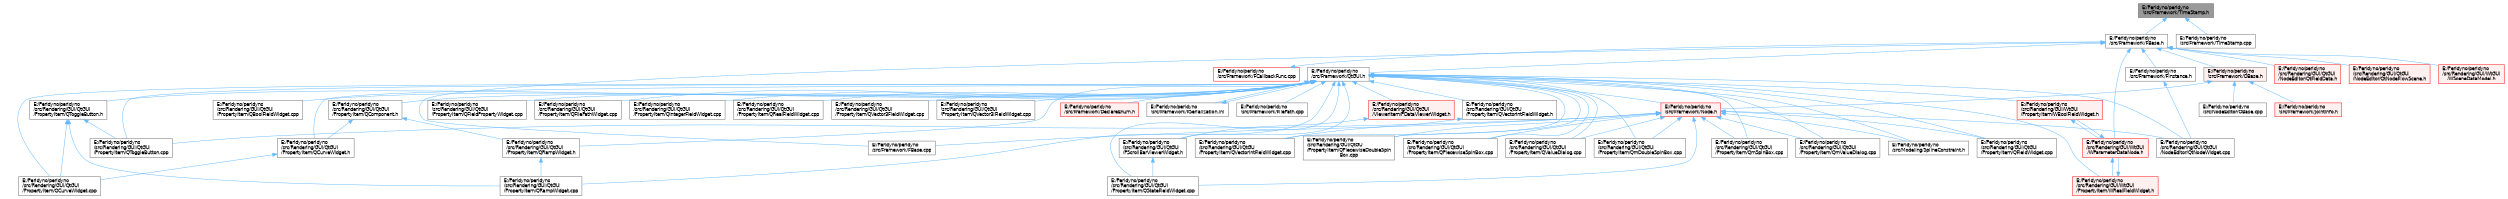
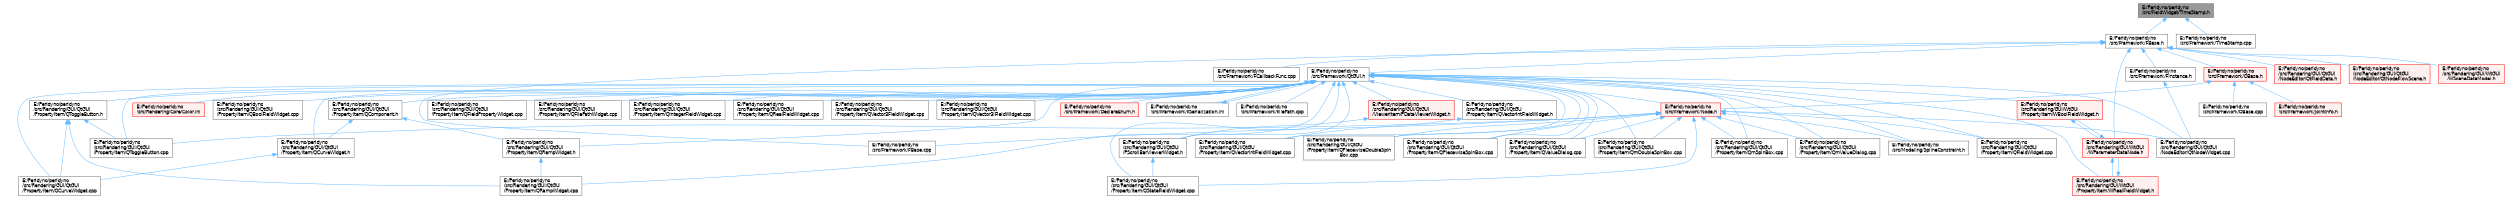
(2176, 11) -> (2176, 11)
(1700, 47) -> (1691, 48)
(1256, 74) -> (1256, 74)
(2235, 74) -> (2235, 74)
none -> (169, 110)
(2233, 110) -> (2233, 110)
